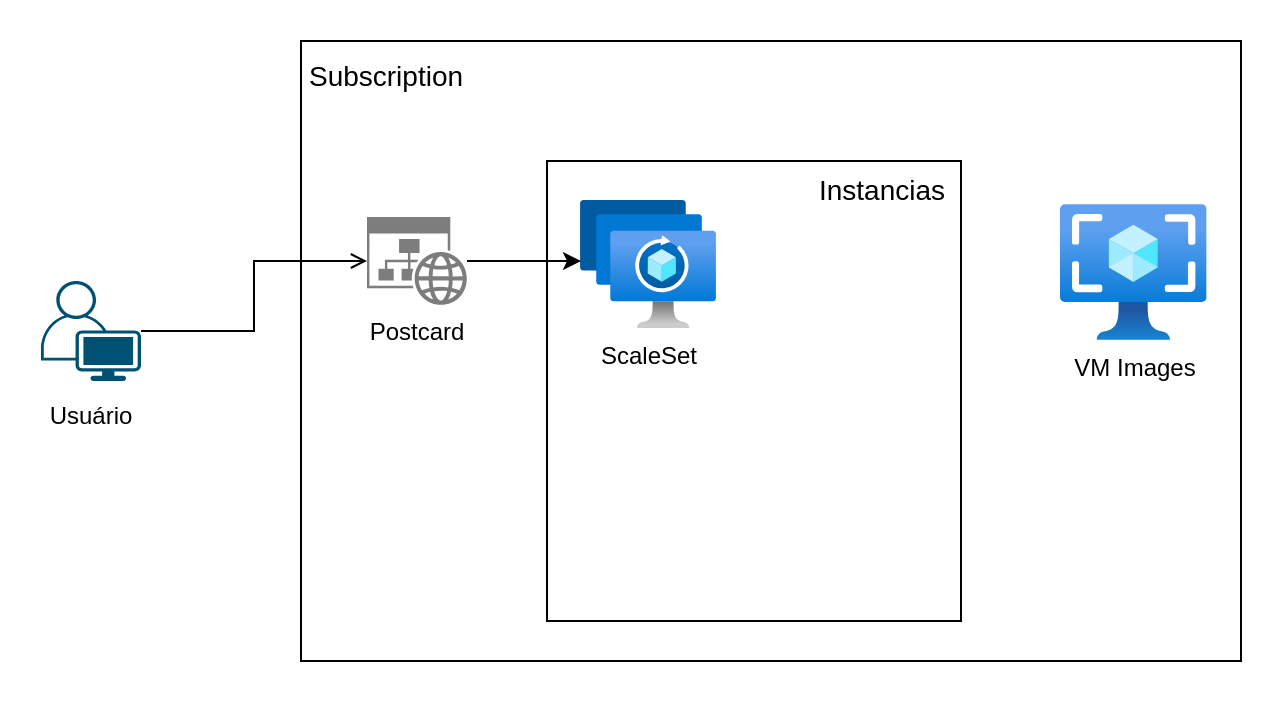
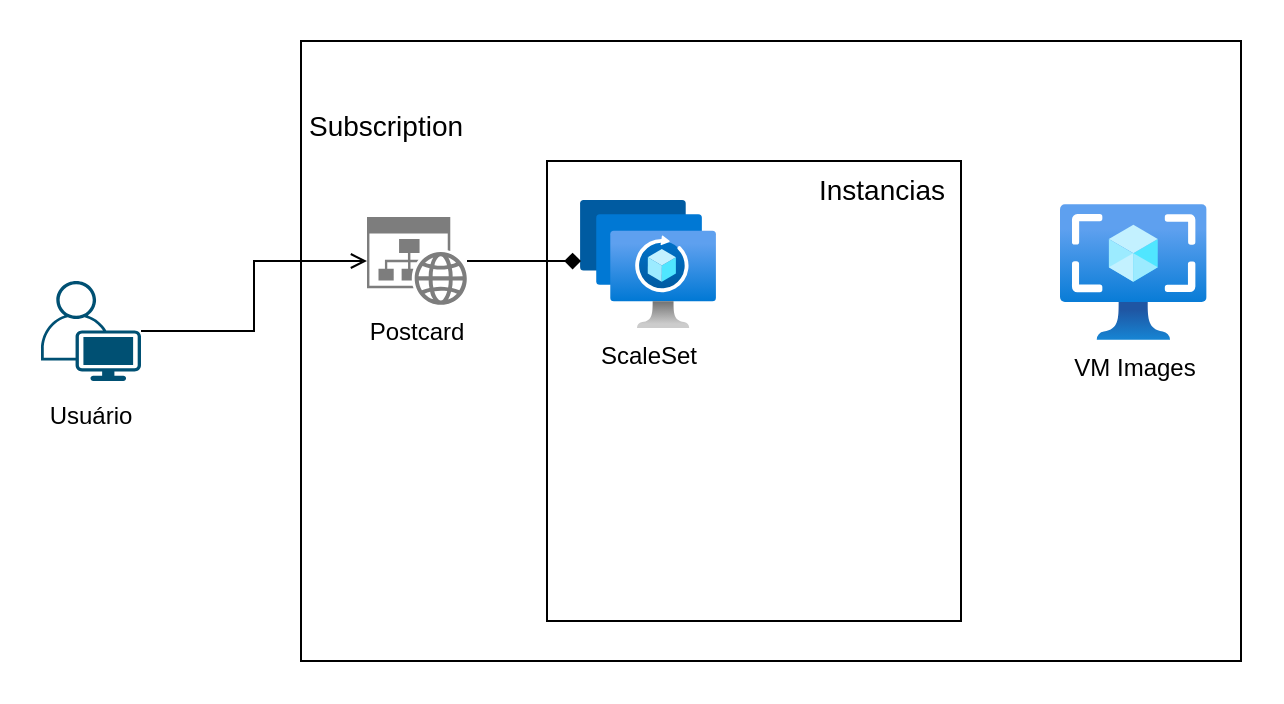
(387, 77) -> (387, 127)
(565, 261) -> (564, 261)
